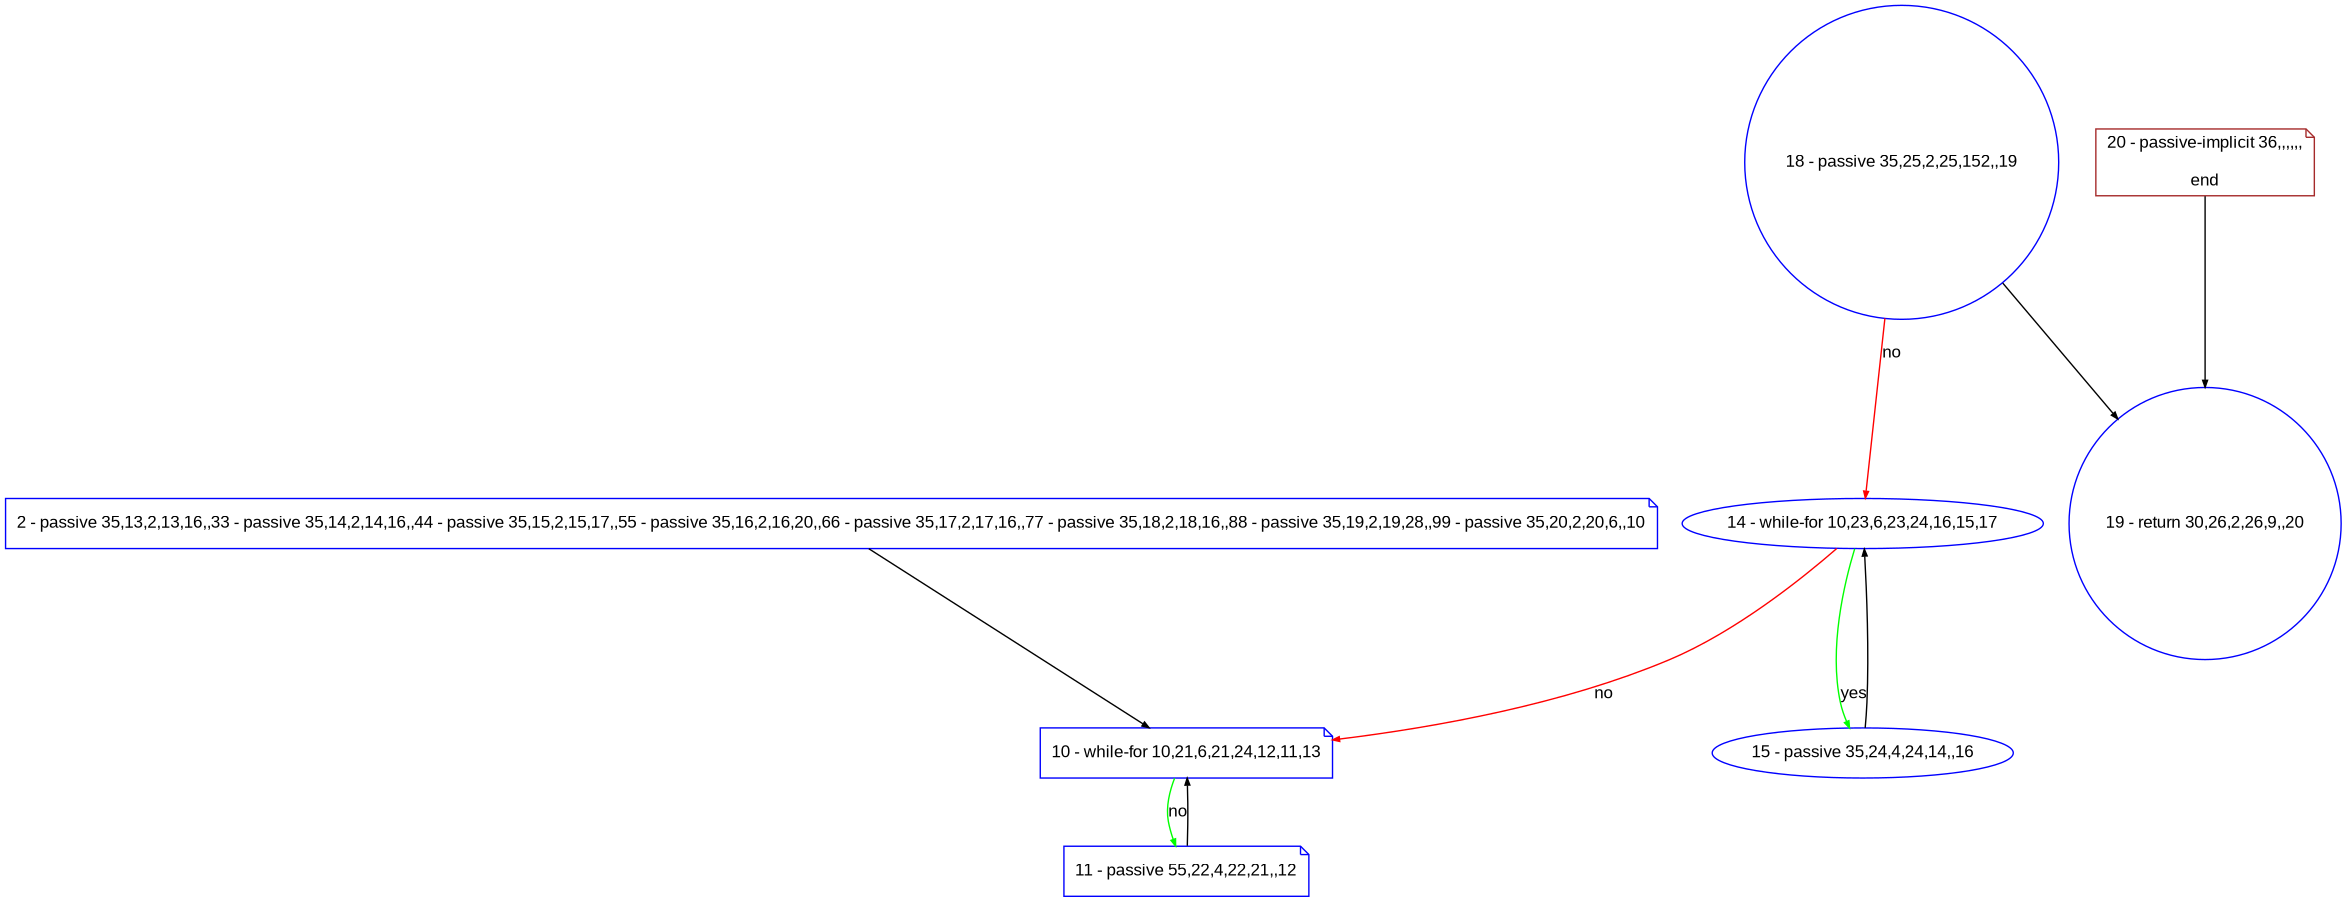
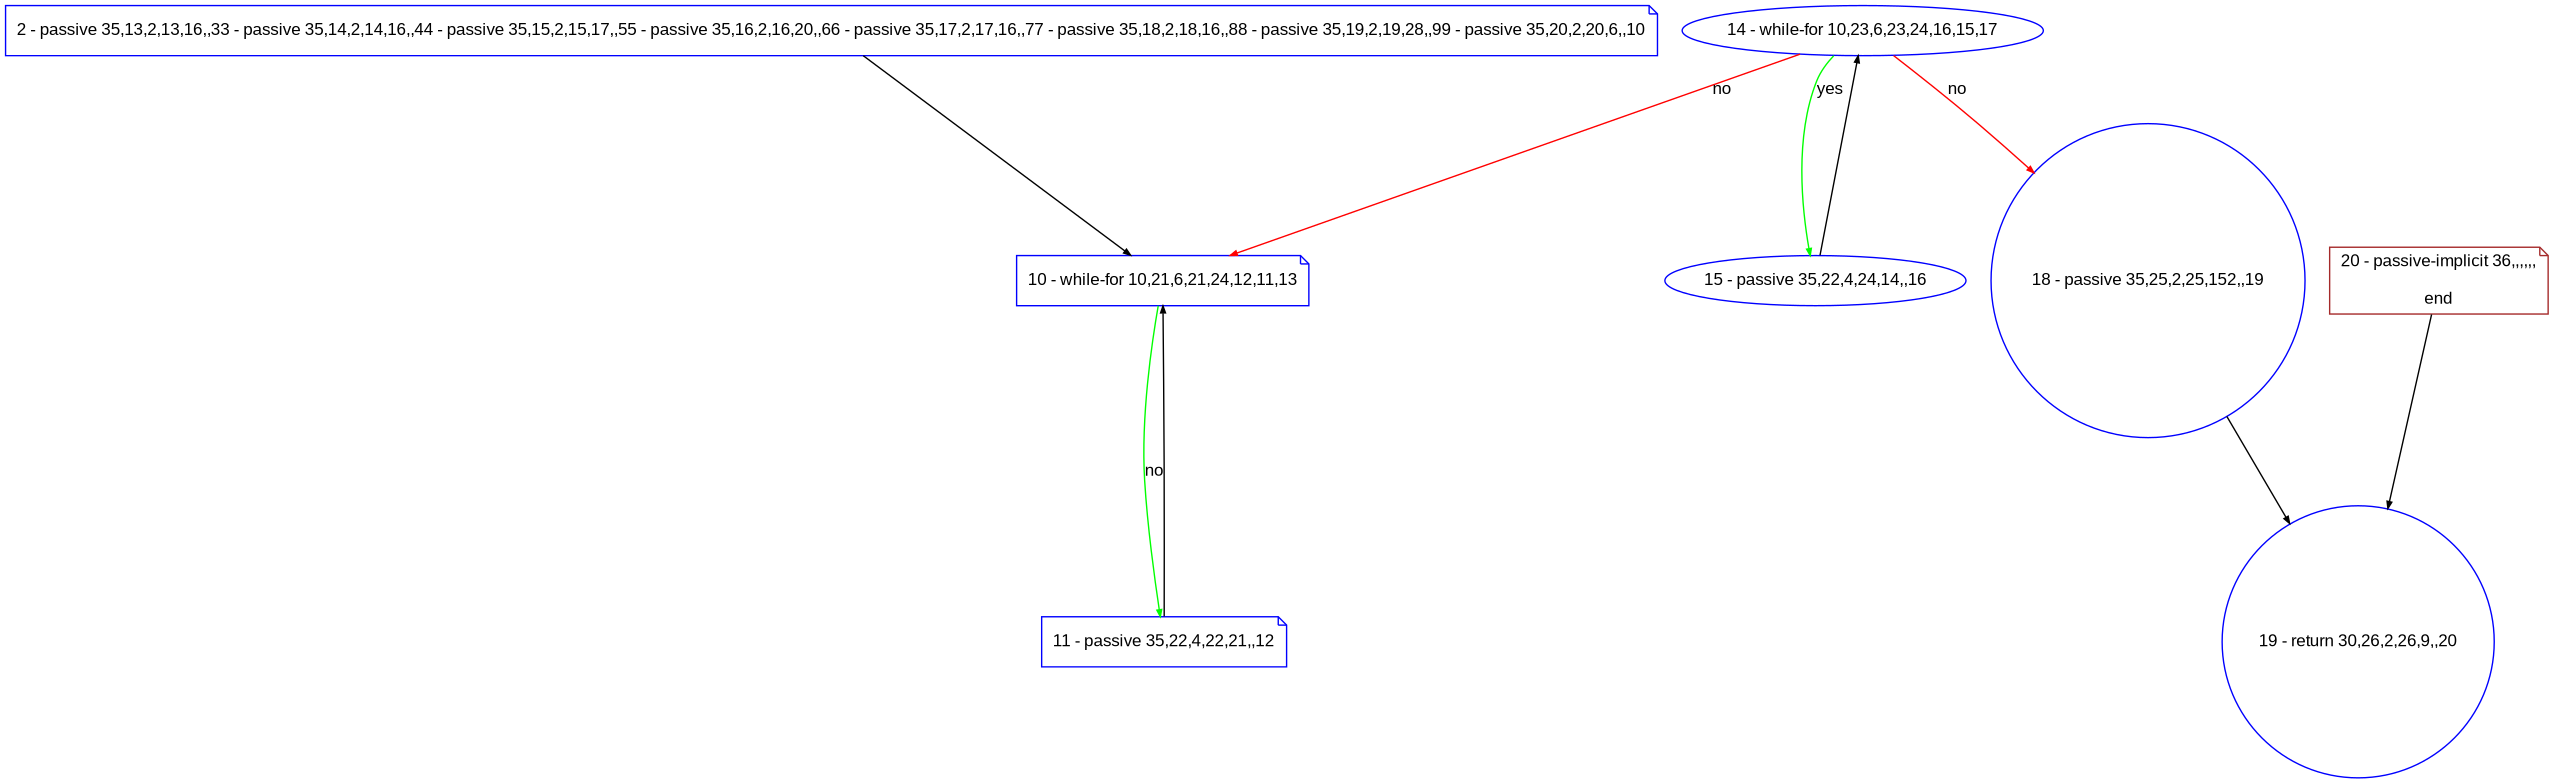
(1876, 405) -> (1962, 111)
(1863, 753) -> (1815, 281)
(1186, 871) -> (1164, 642)
